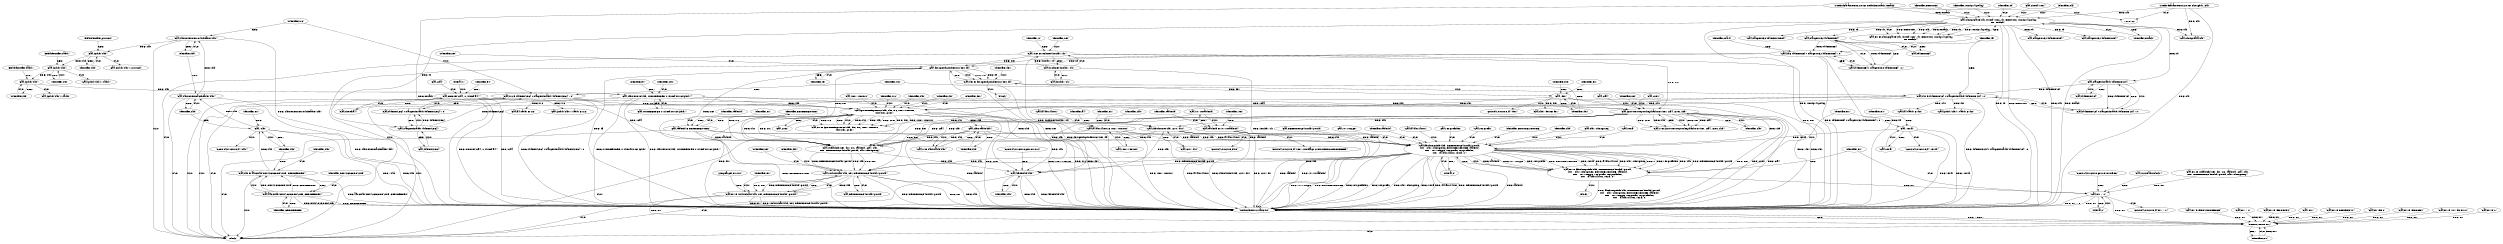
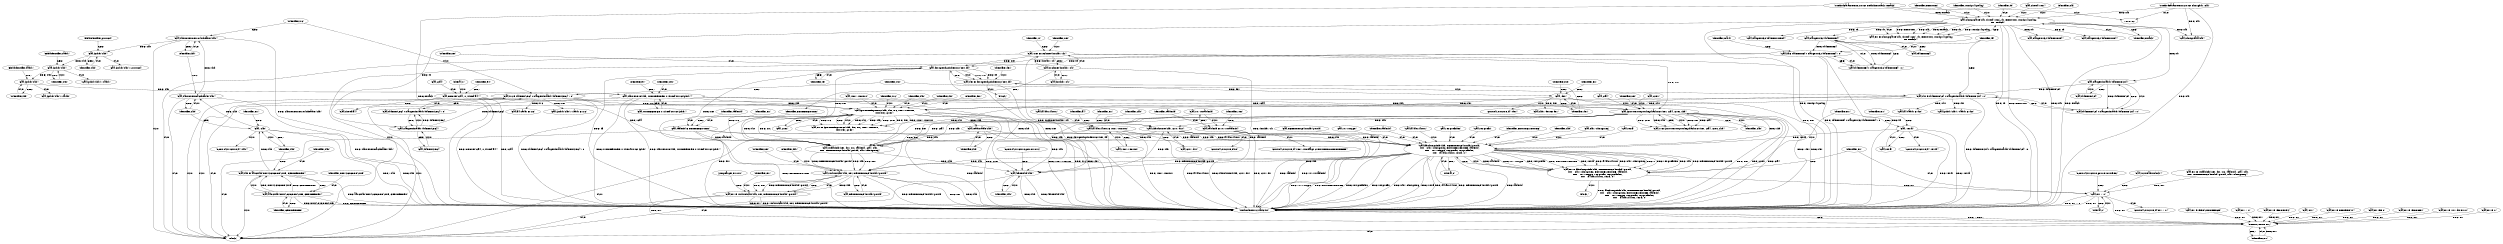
(379, 102) -> none
(560, 103) -> (560, 103)
(232, 112) -> (232, 112)
(726, 118) -> (931, 91)
(980, 129) -> (980, 129)
(932, 149) -> none
